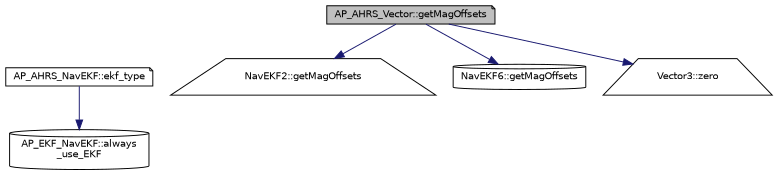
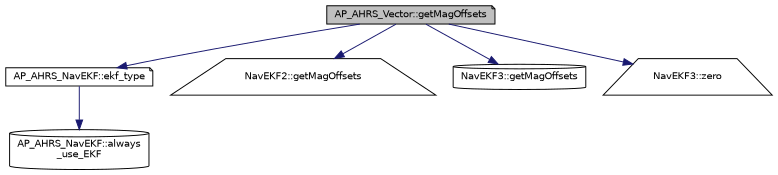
none -> (243, 44)
(519, 77) -> (519, 77)
(688, 77) -> (688, 77)
(79, 150) -> (79, 150)
